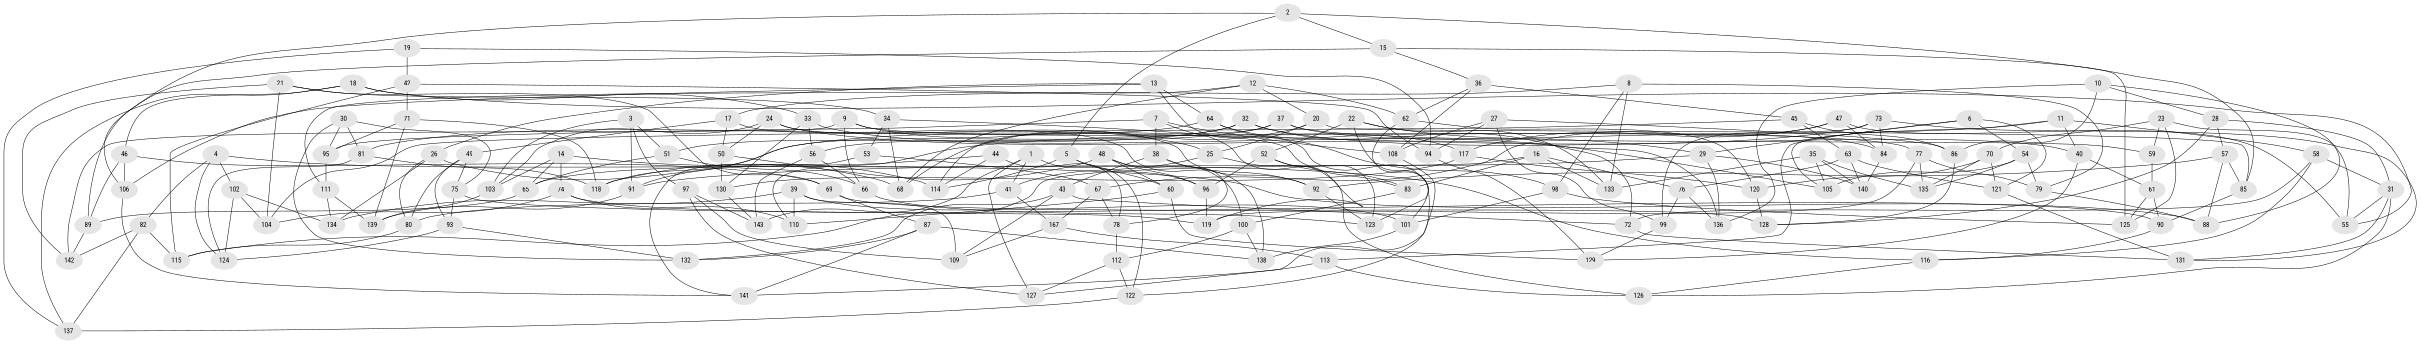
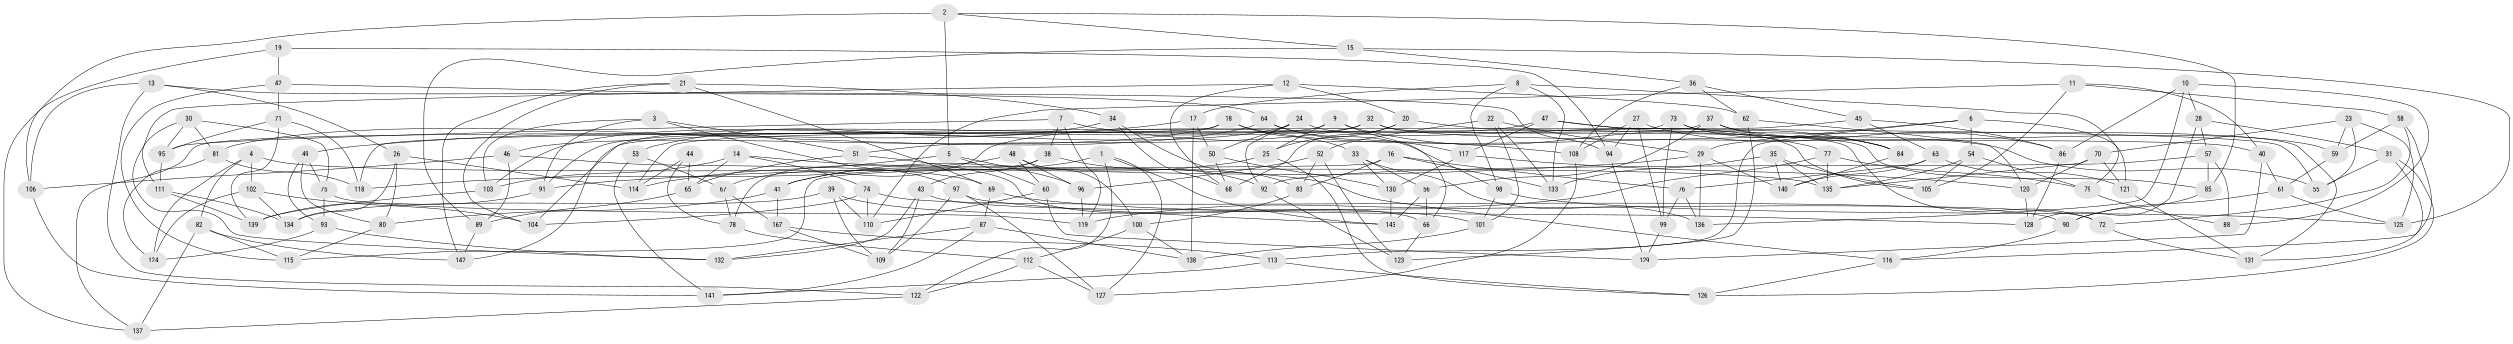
(2354, 172) -> (2368, 137)
(1261, 190) -> (1040, 170)
